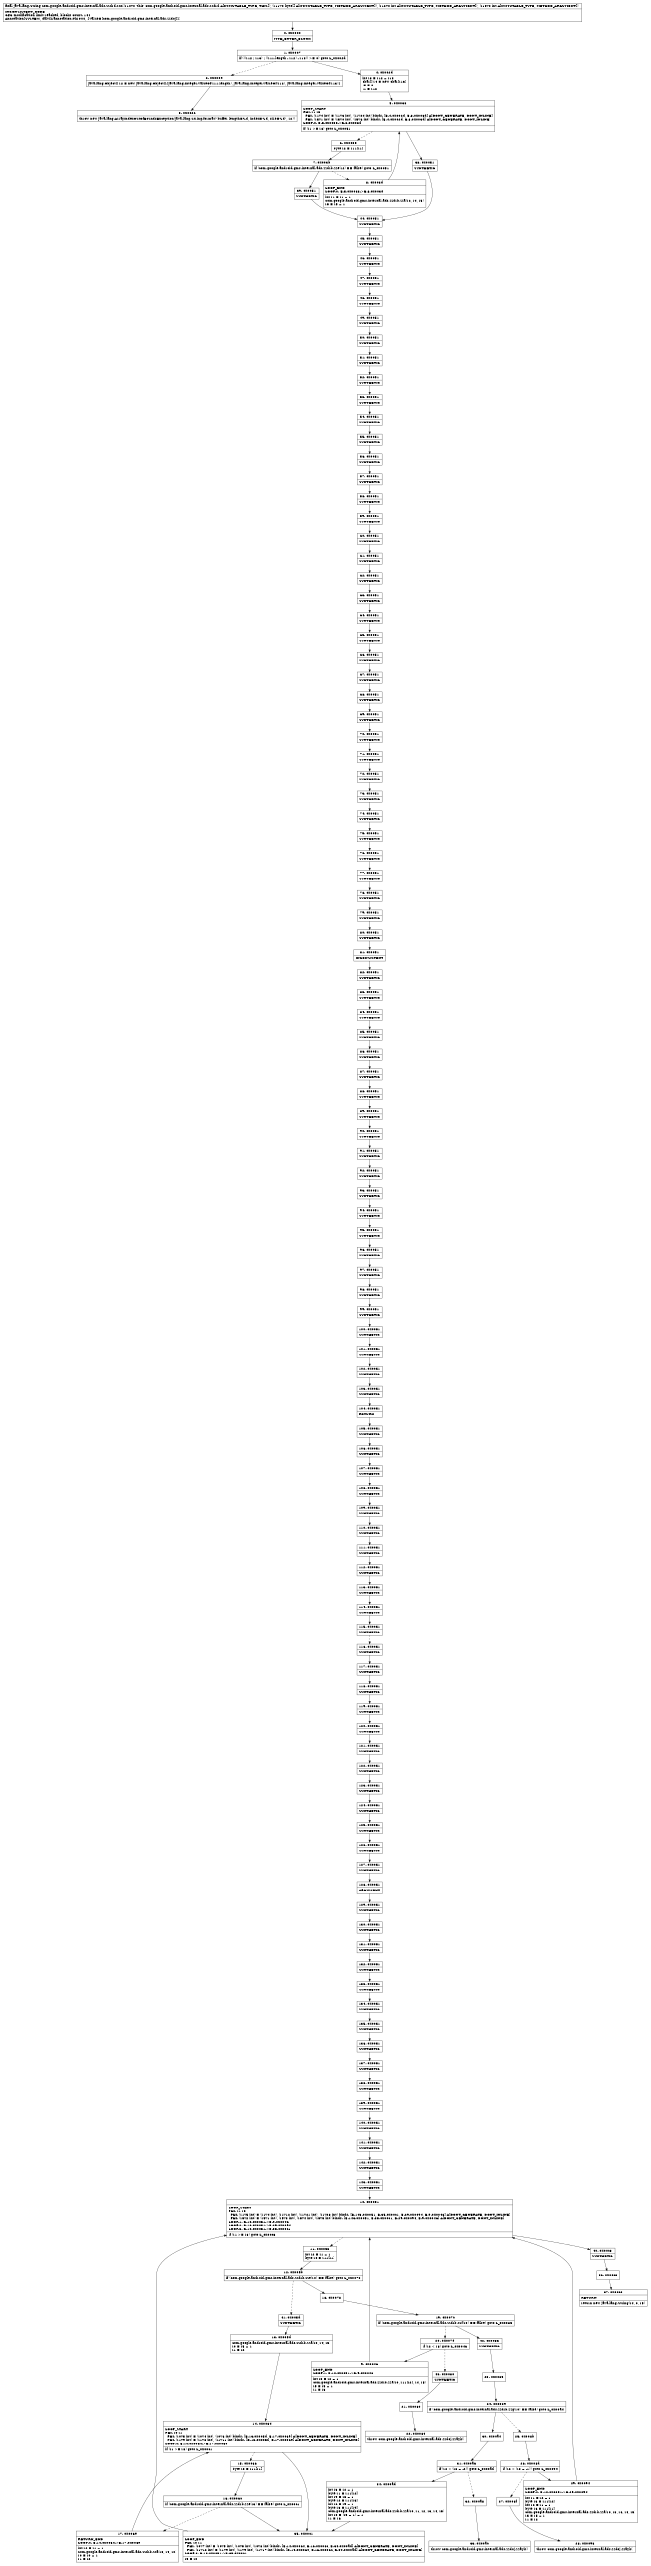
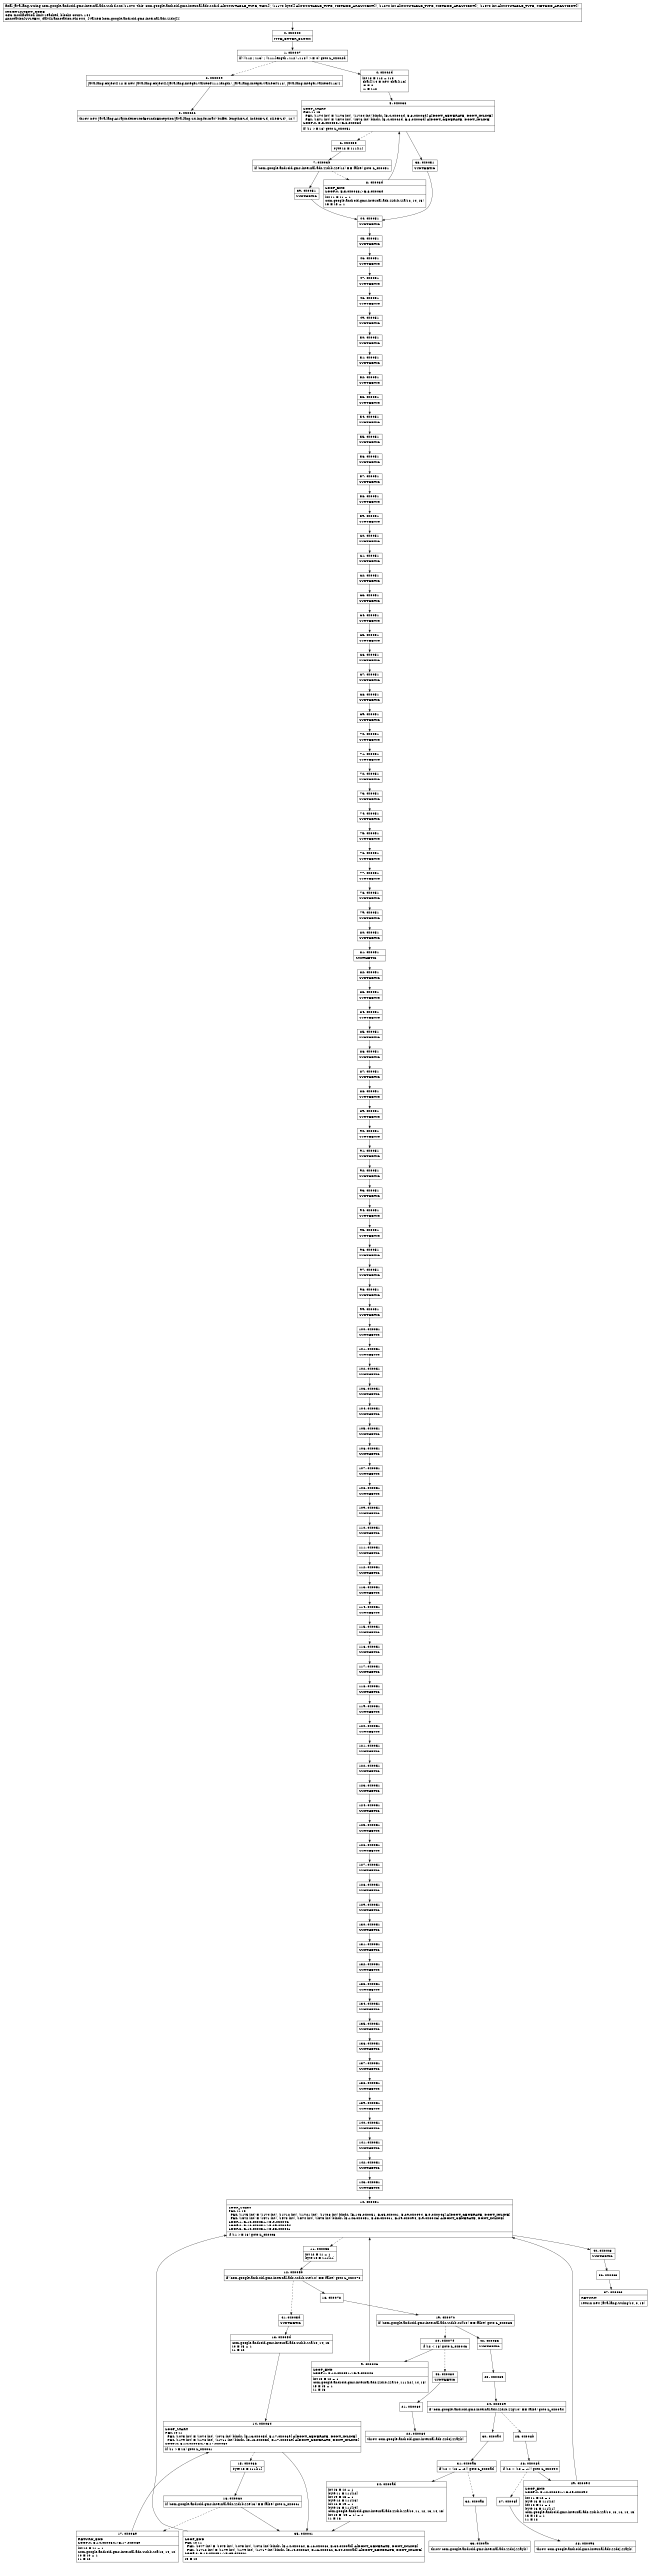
(370, 958) -> (366, 958)
(367, 1414) -> (369, 1414)
(370, 1891) -> (369, 1891)
